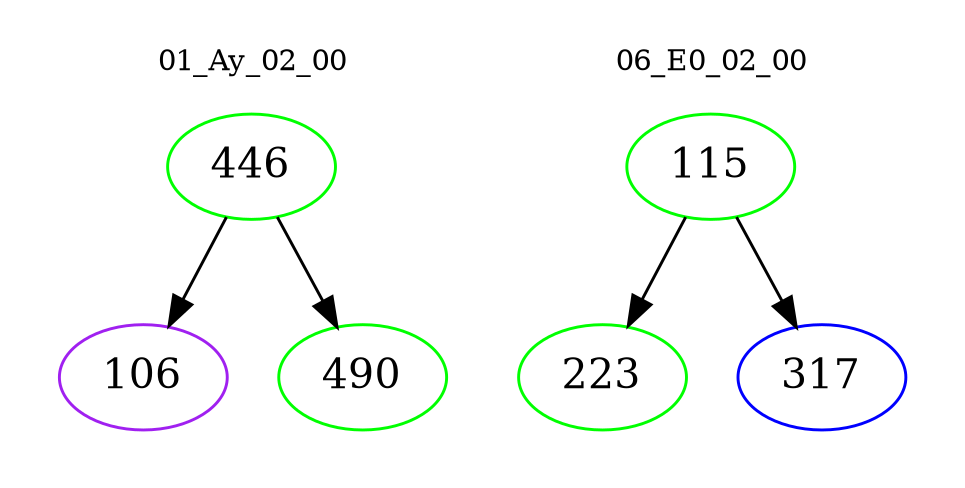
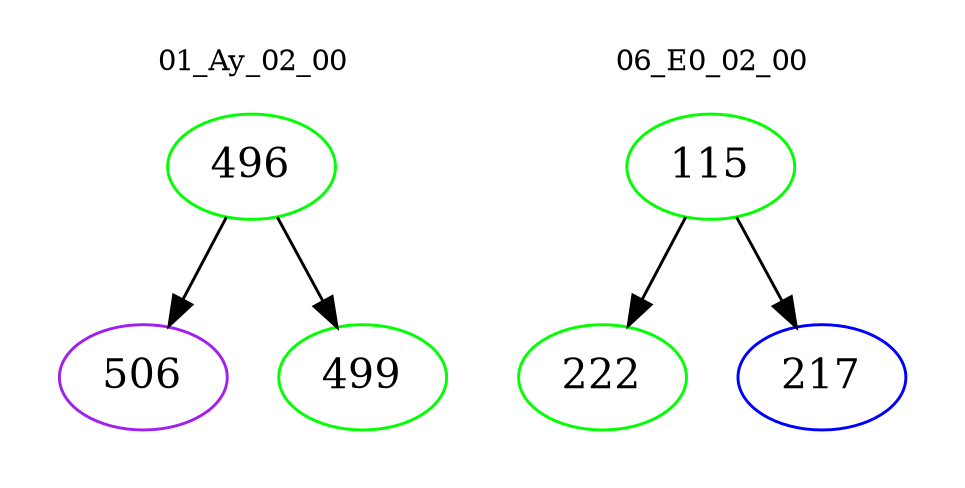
(252, 167) -> (252, 167)
(143, 377) -> (143, 377)
(363, 377) -> (363, 377)
(603, 377) -> (603, 377)
(822, 377) -> (822, 377)
